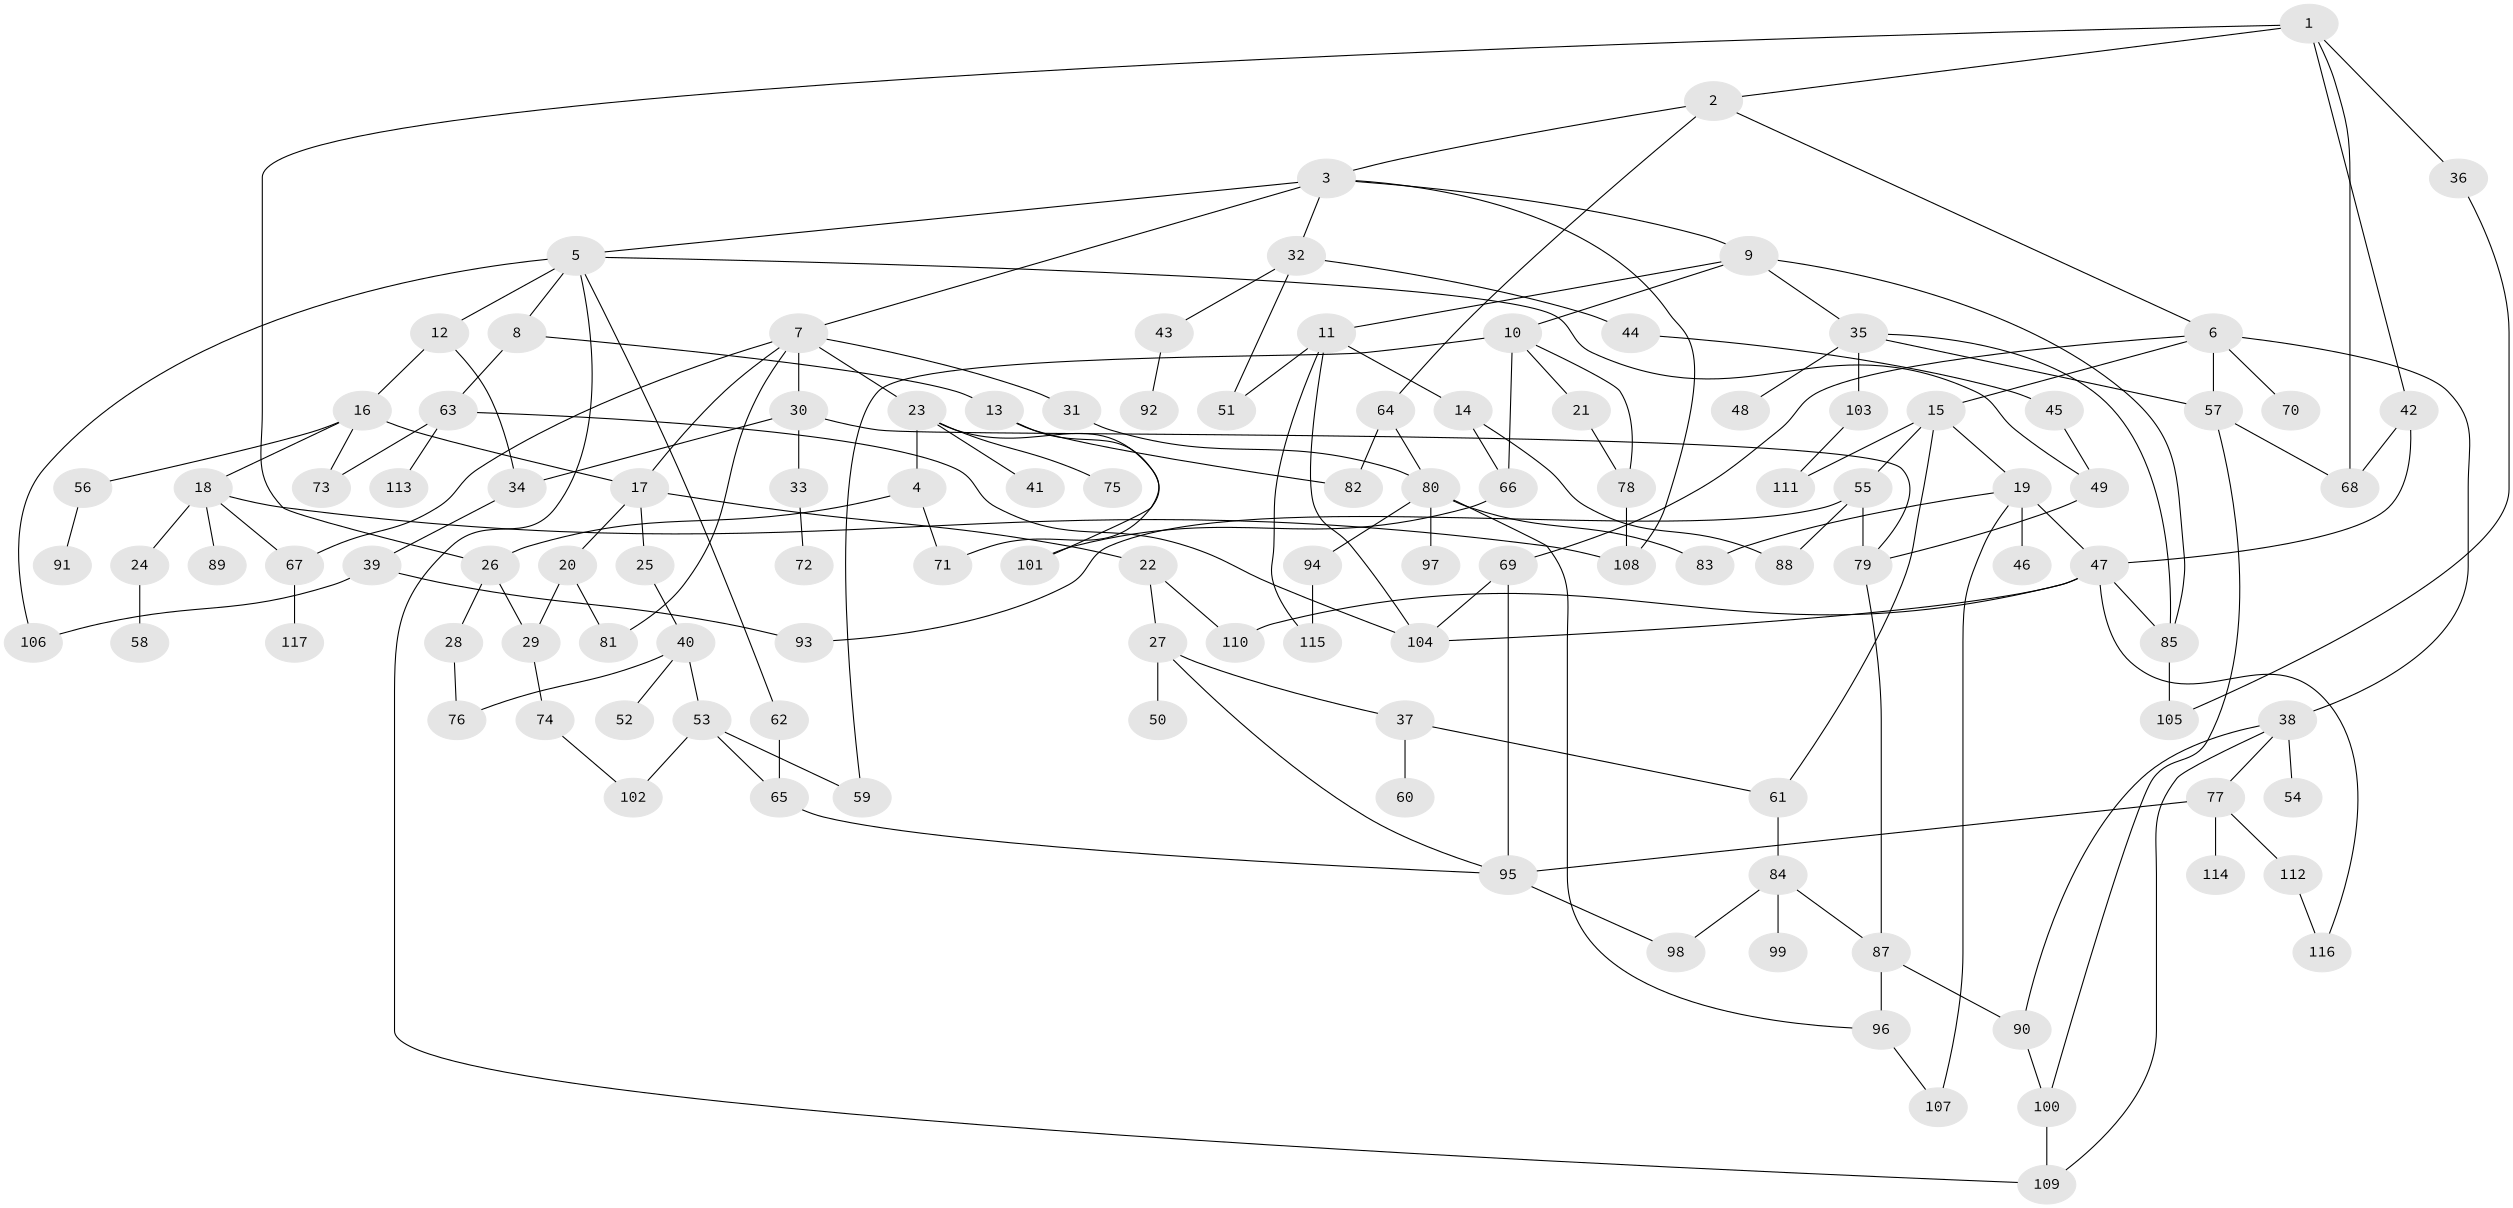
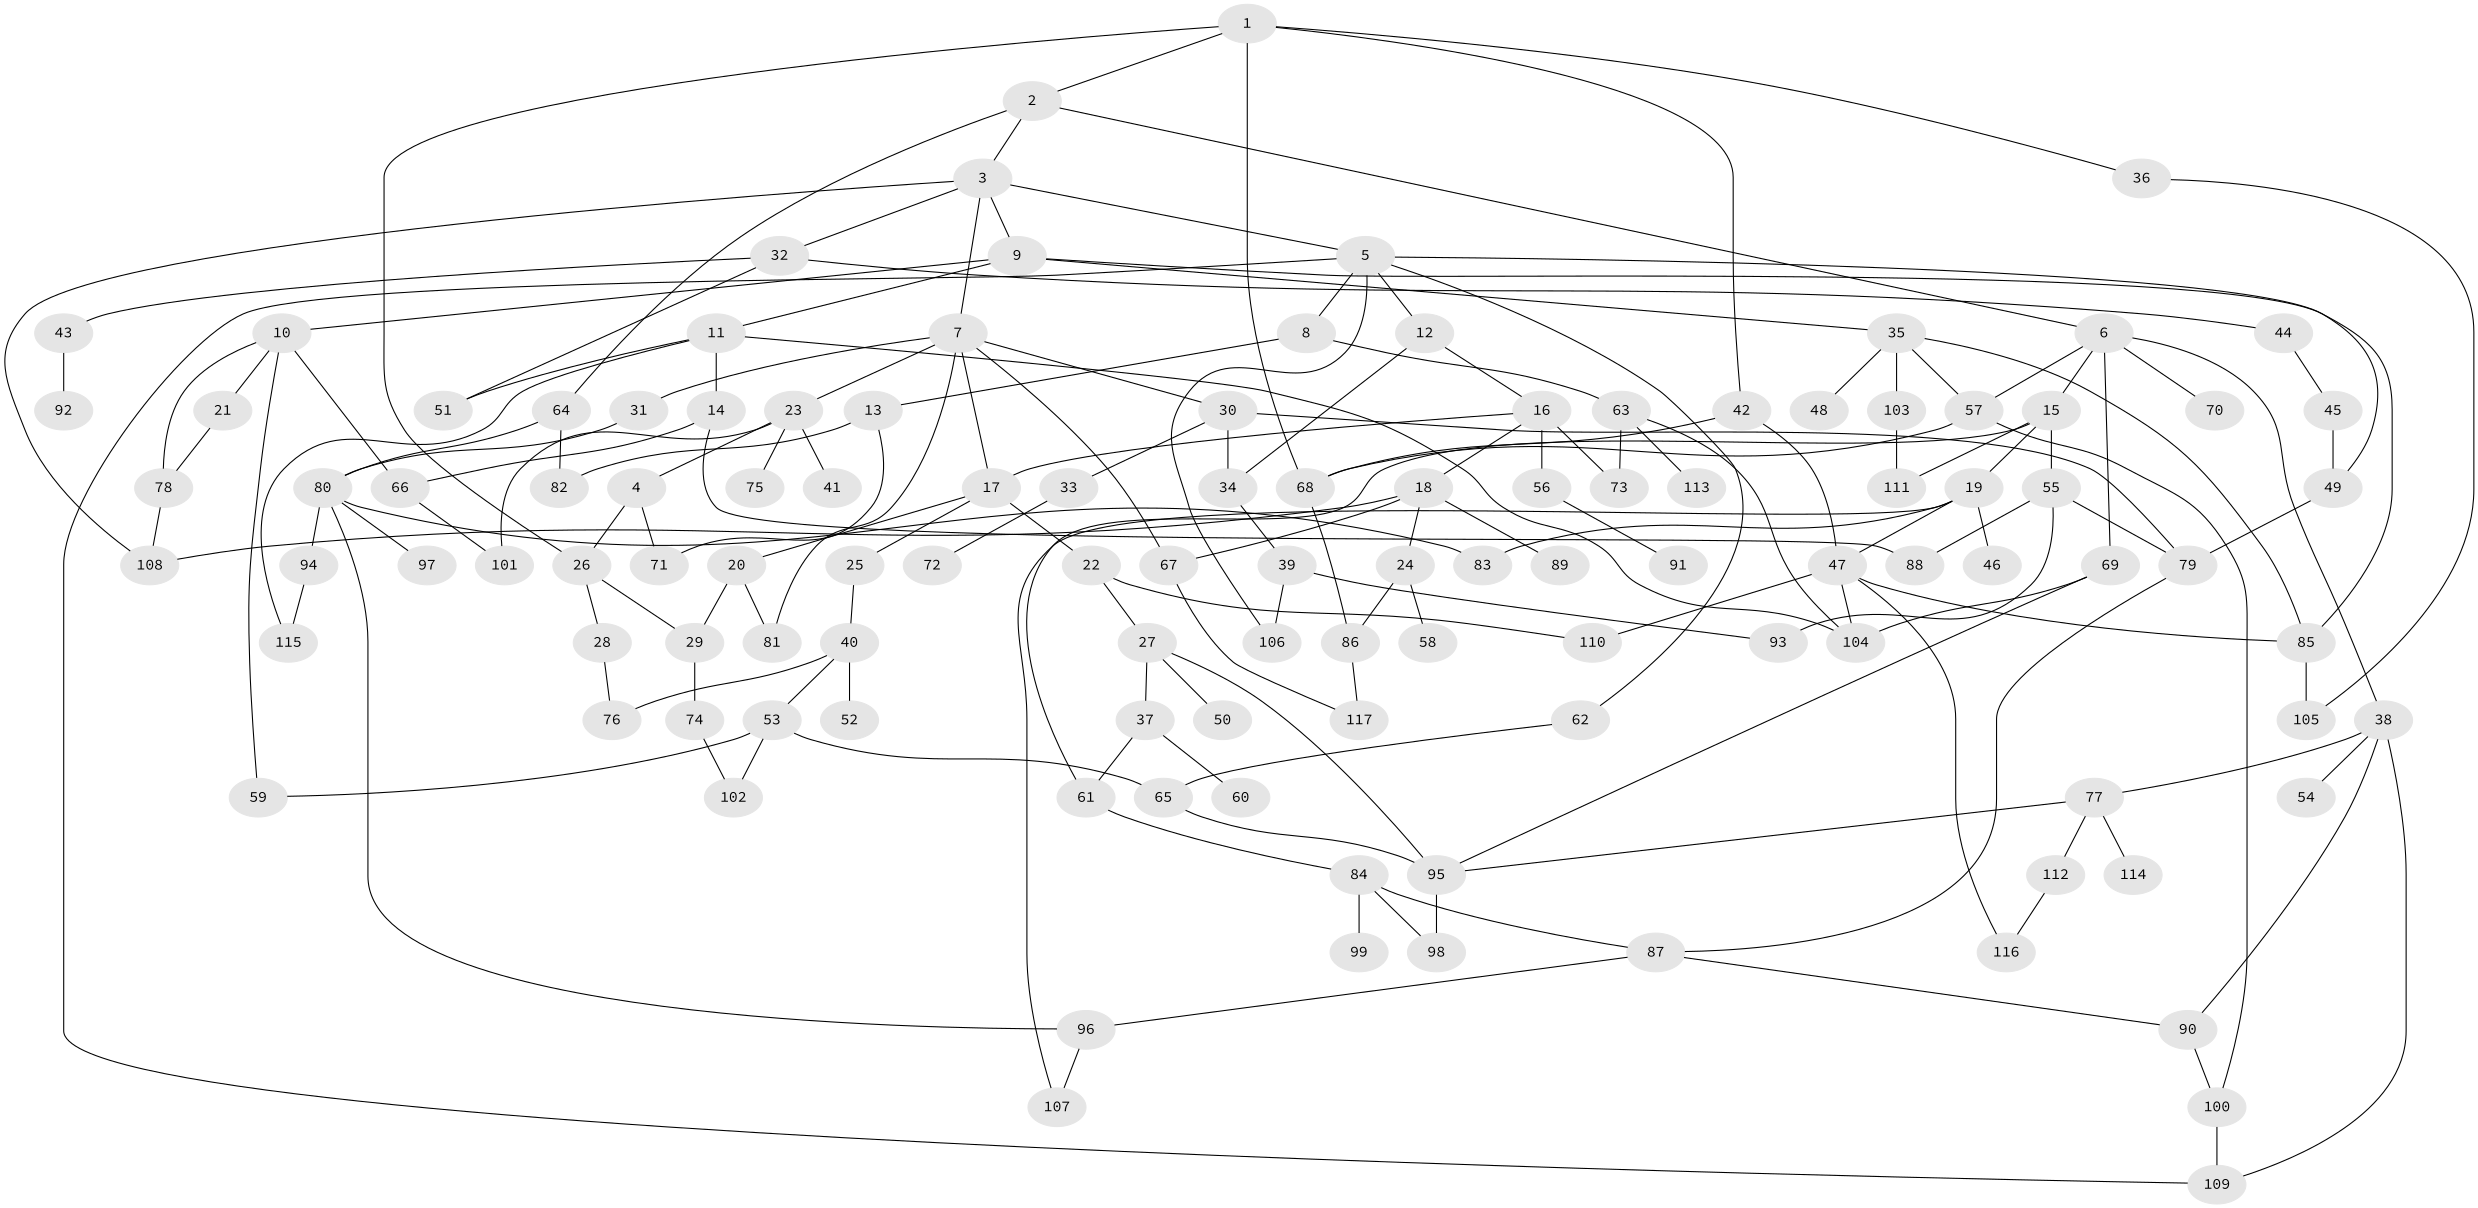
none -> (1351, 643)
